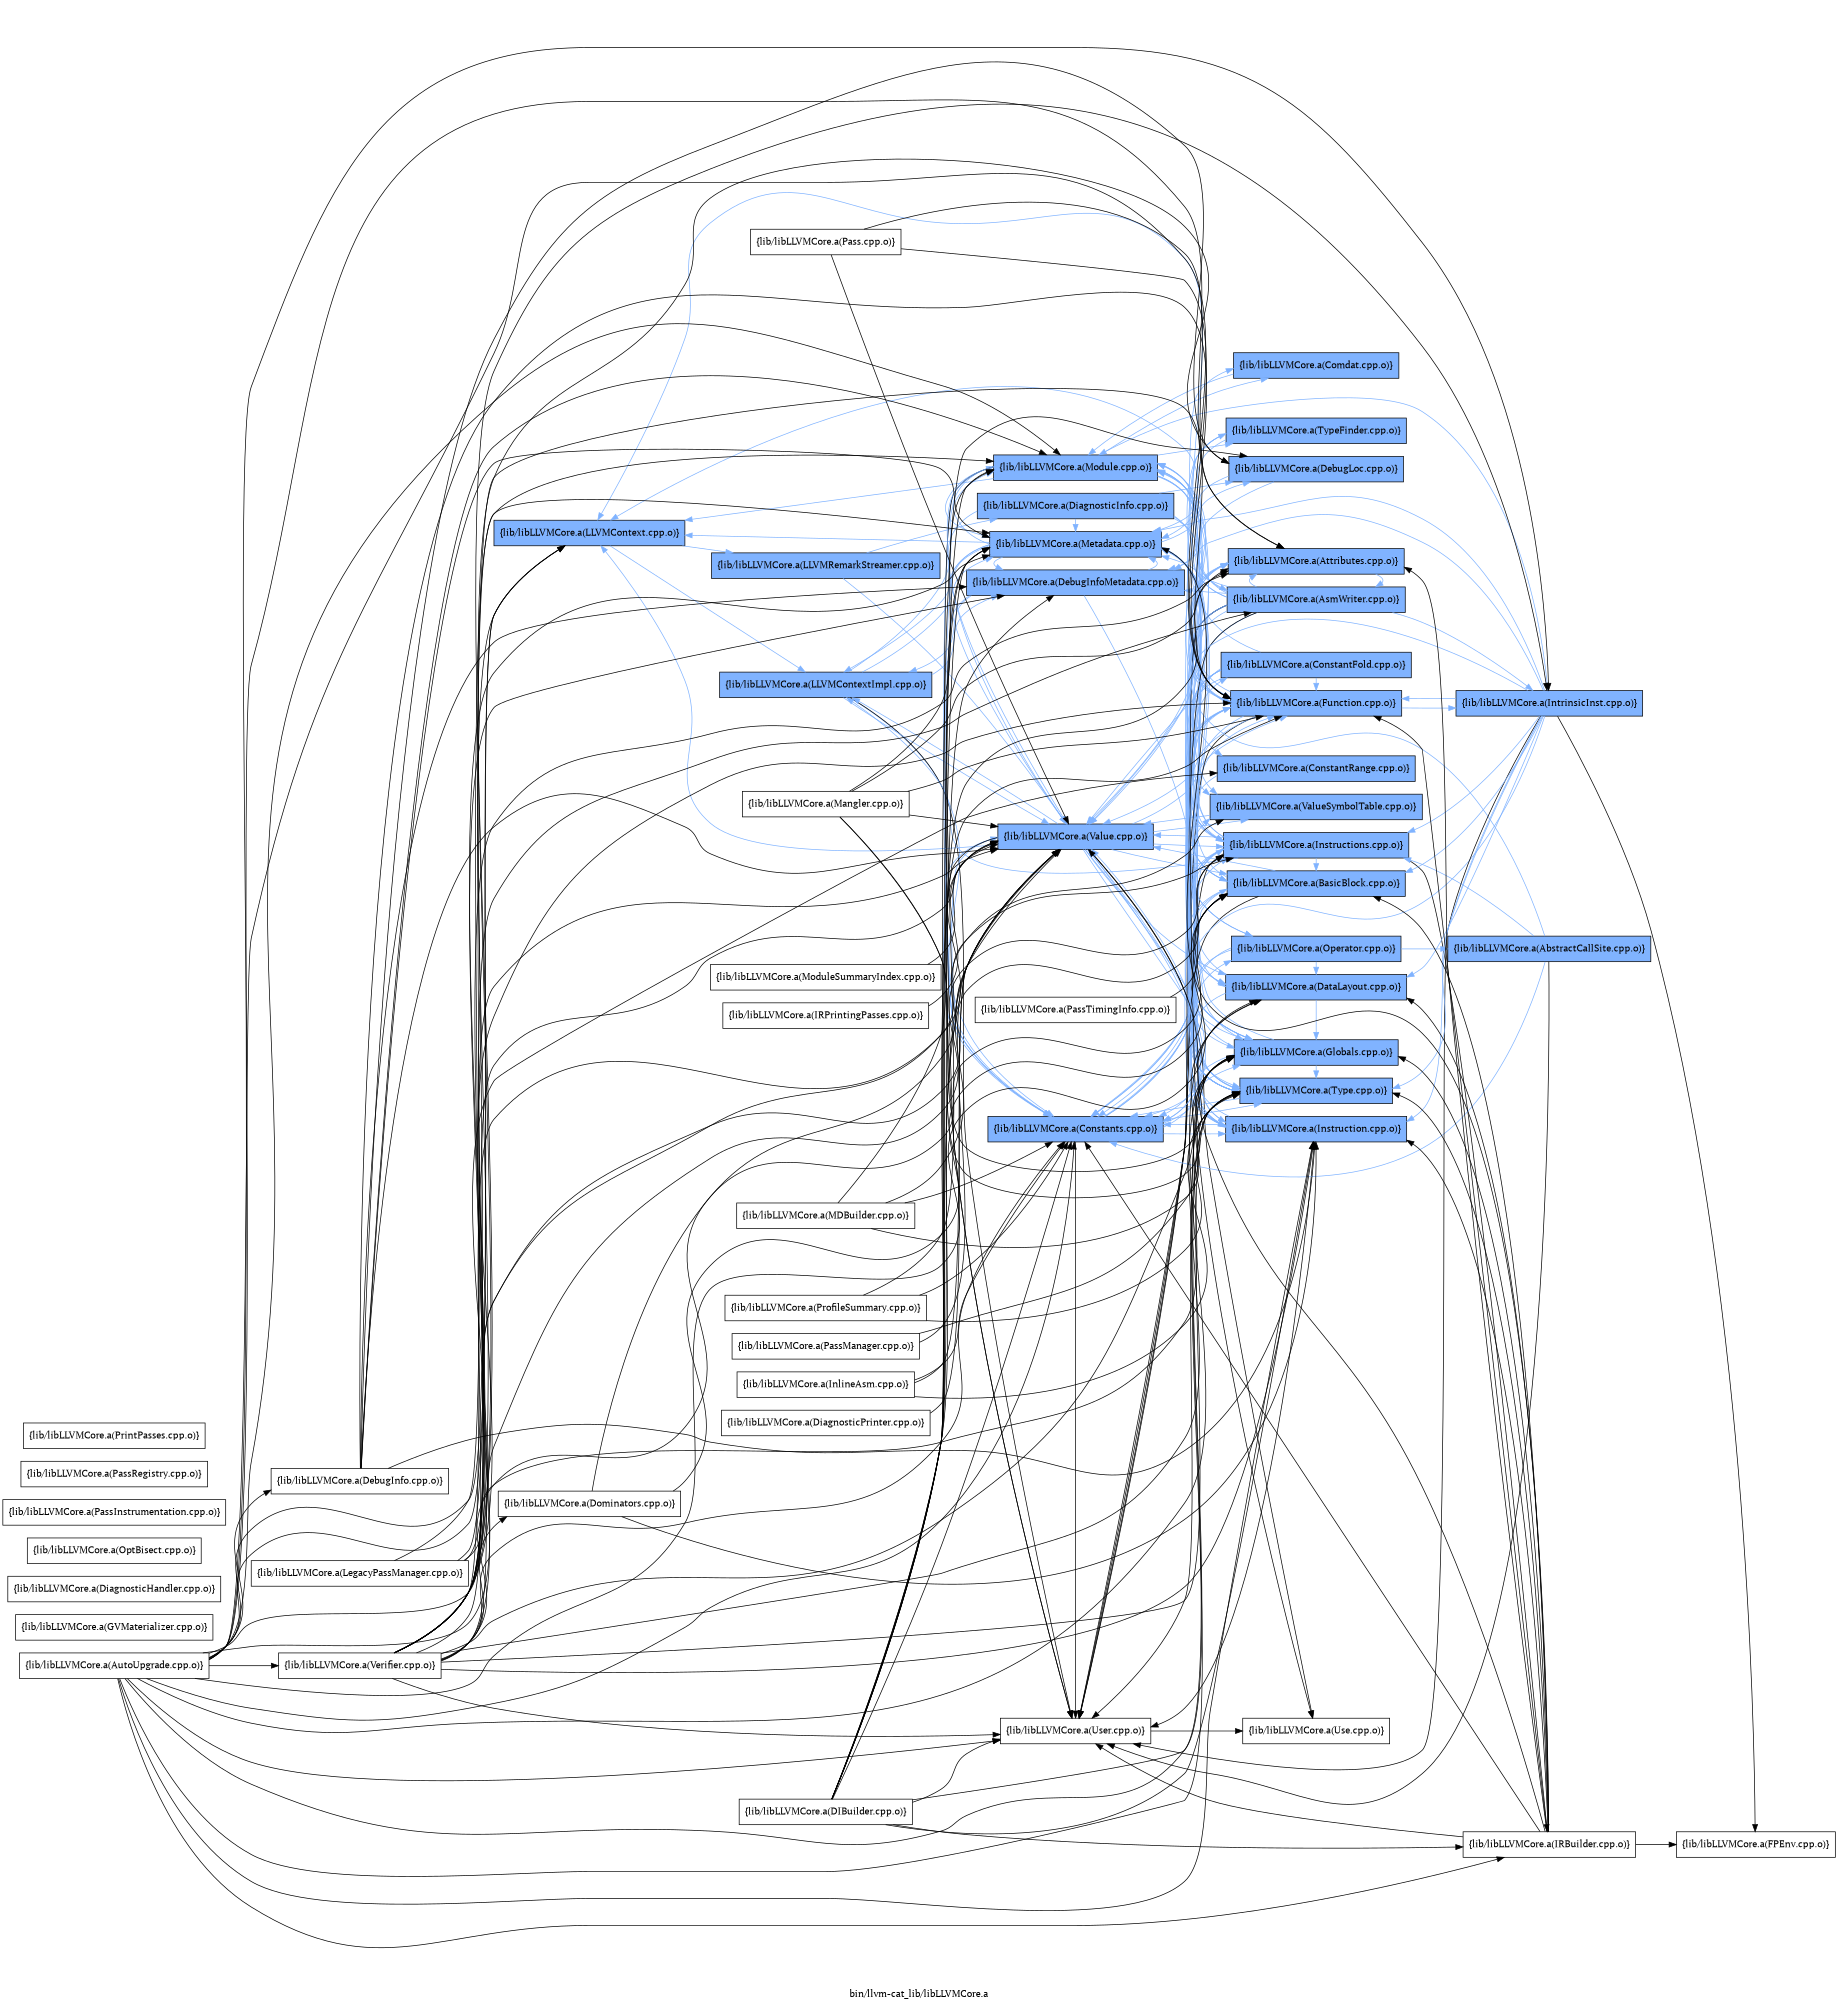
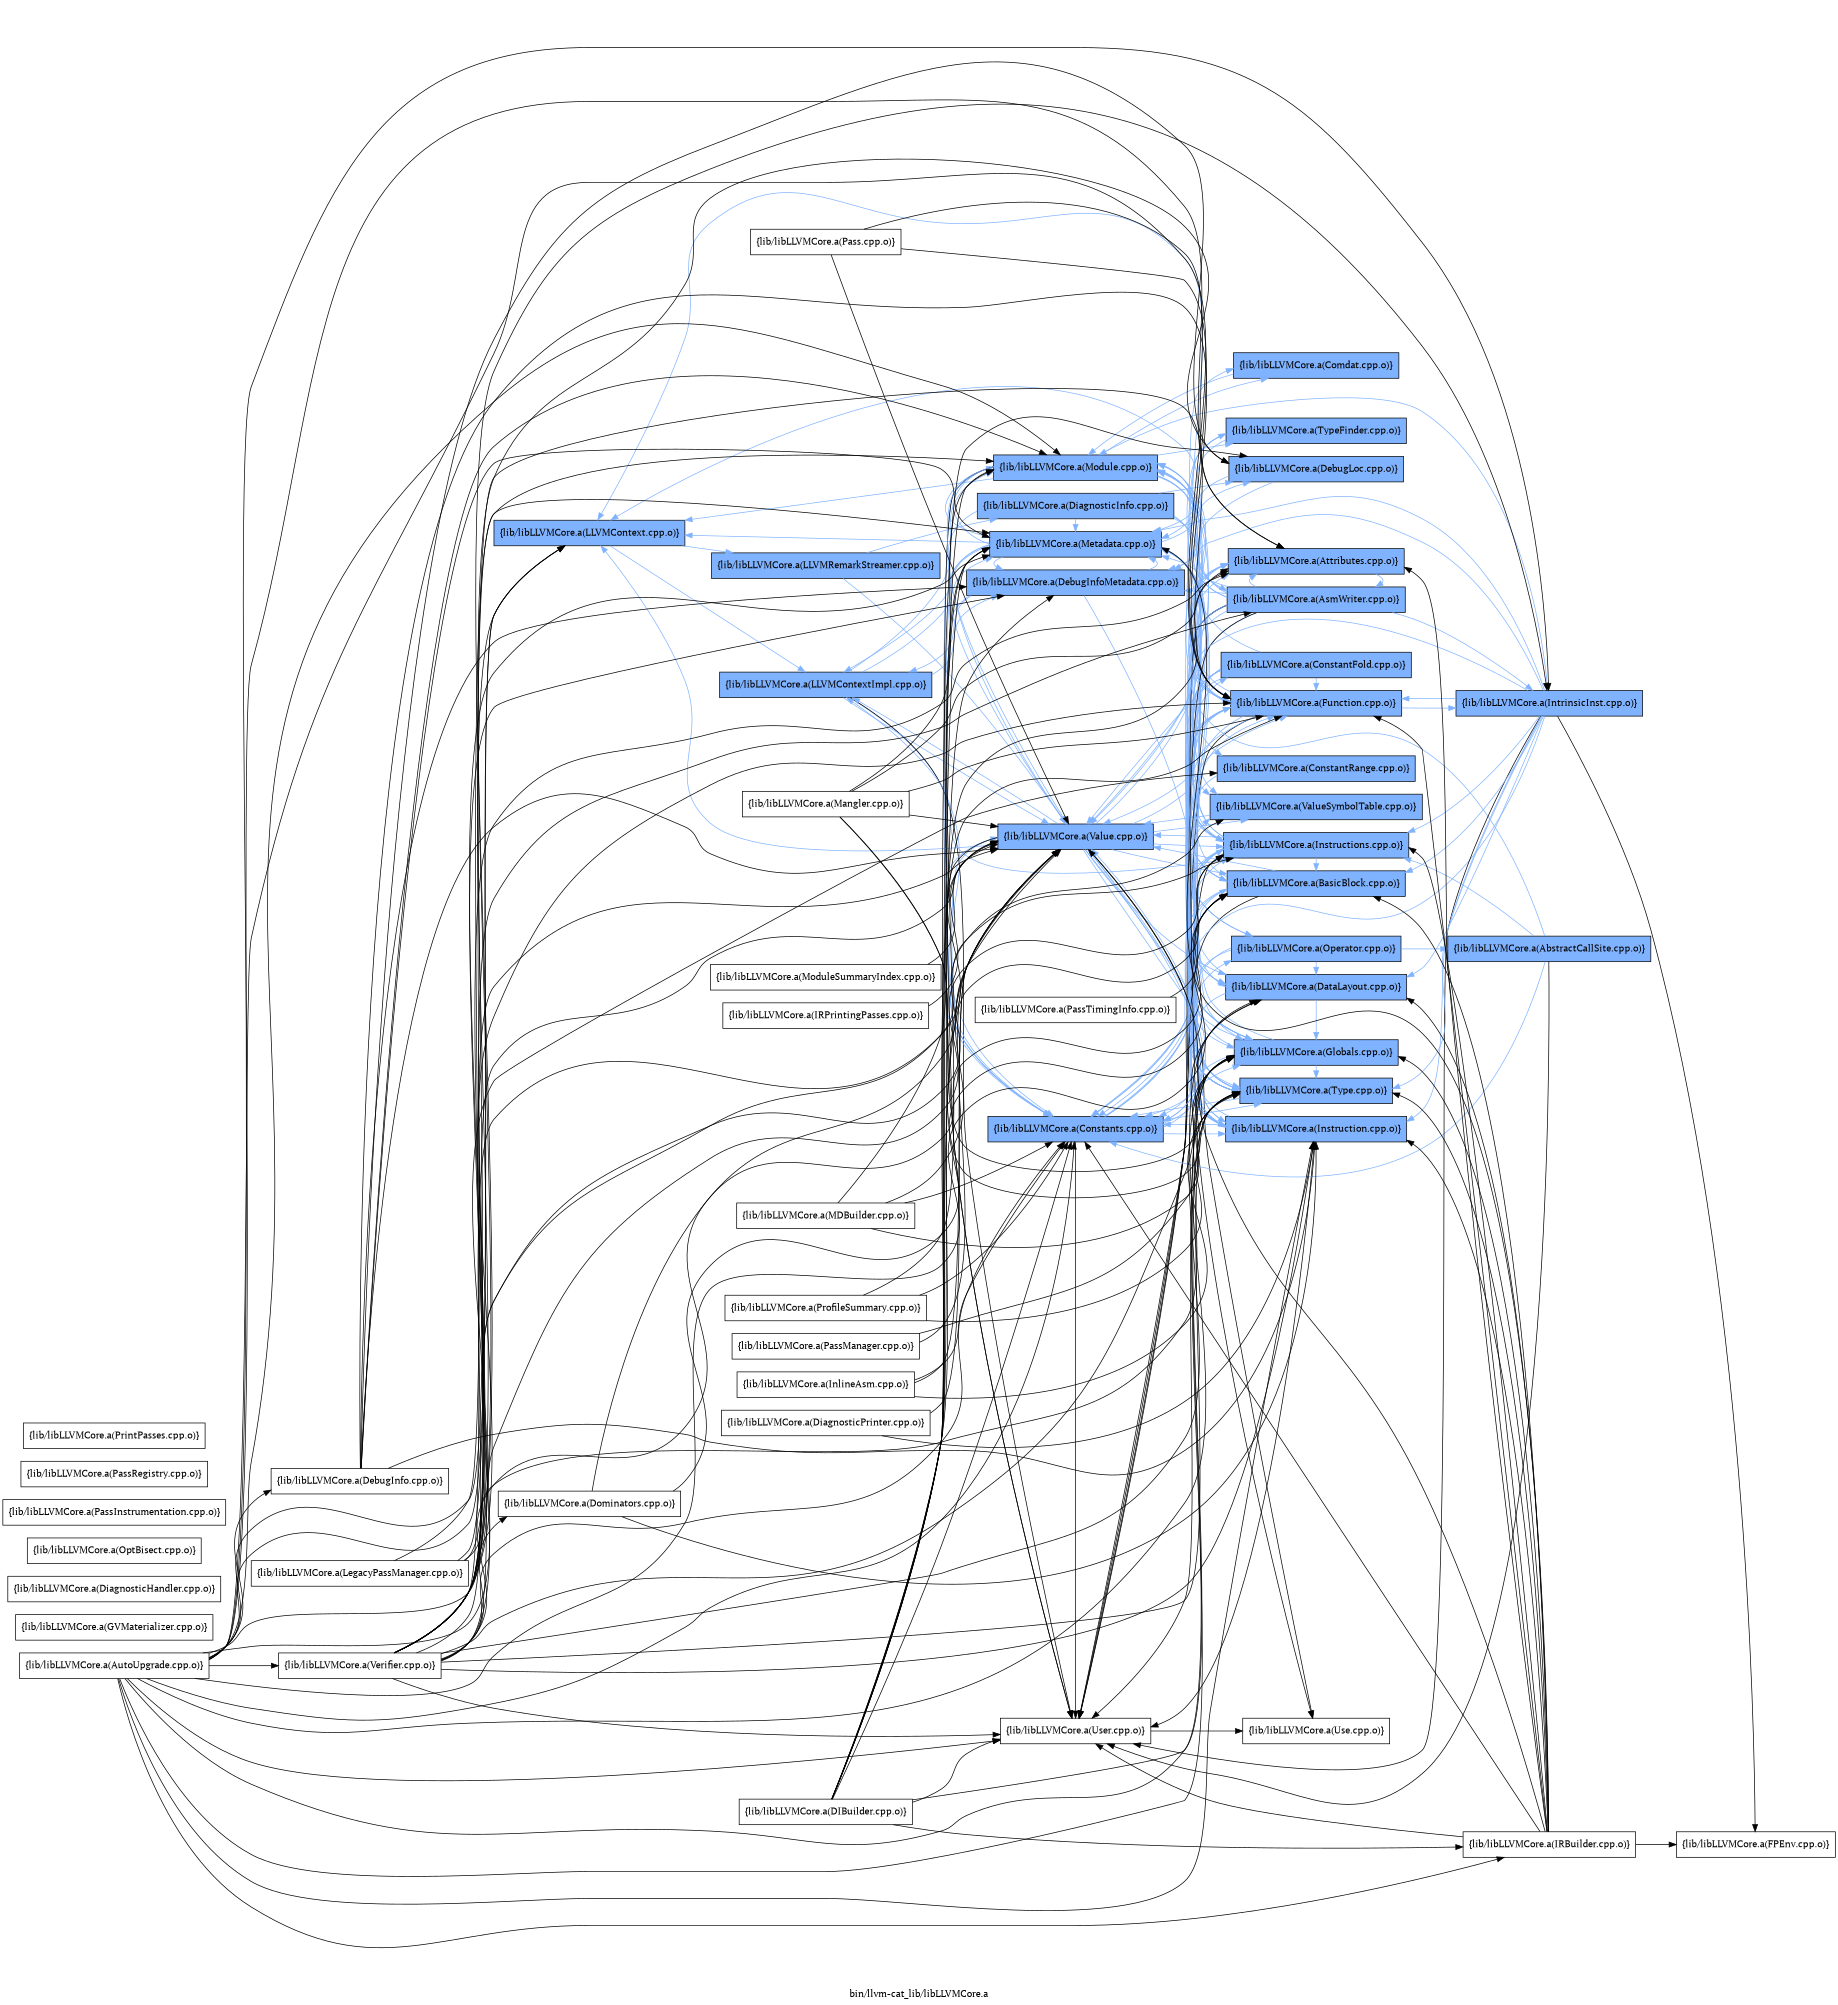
(1185, 698) -> (1175, 730)
(1492, 1310) -> (1494, 1313)
(1205, 1710) -> (1175, 1407)
